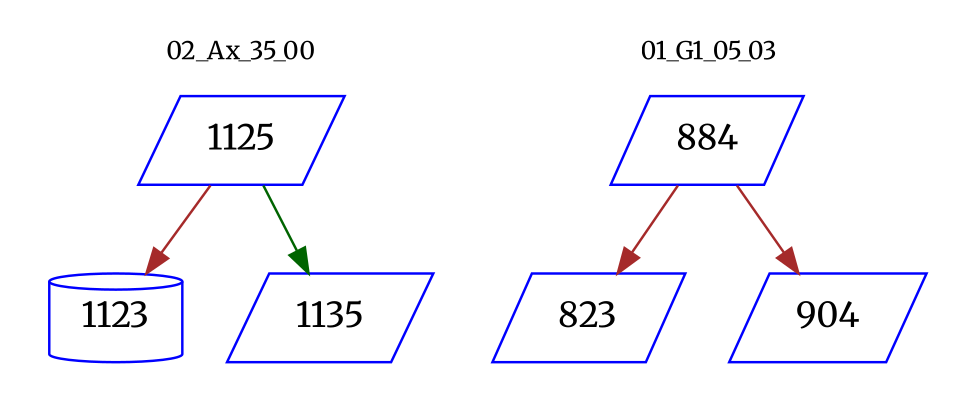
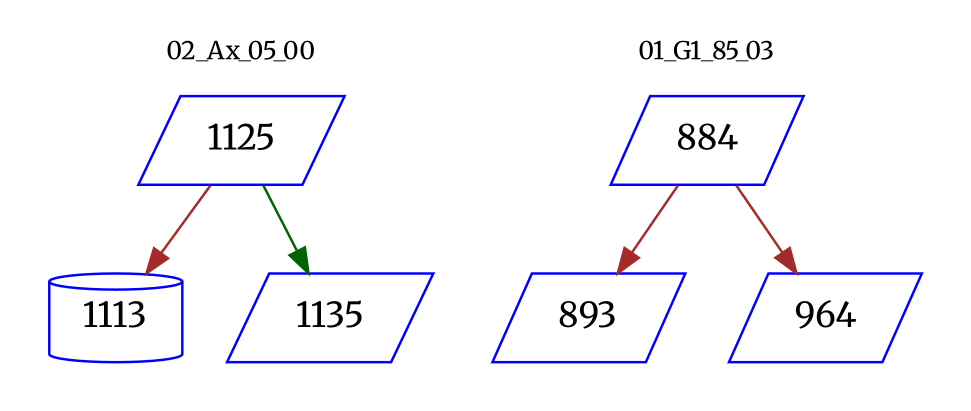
(241, 53) -> (241, 53)
(710, 53) -> (707, 53)
(116, 318) -> (116, 318)
(589, 318) -> (589, 318)
(828, 318) -> (825, 318)
